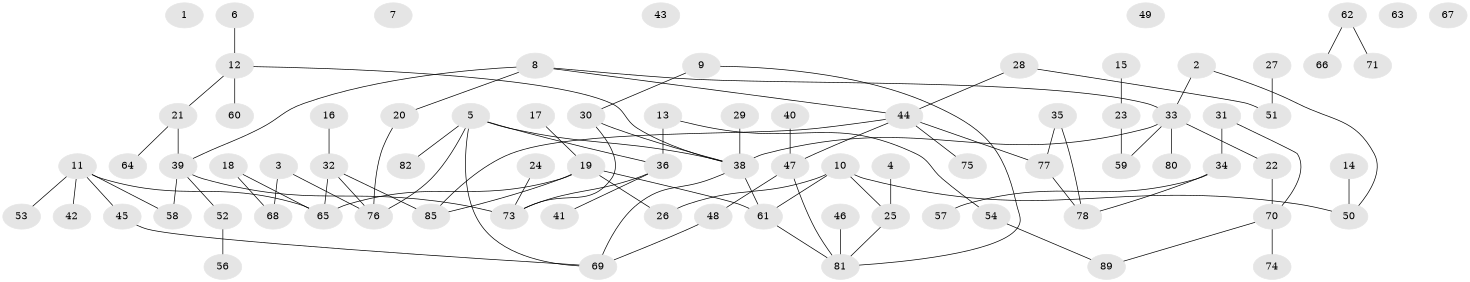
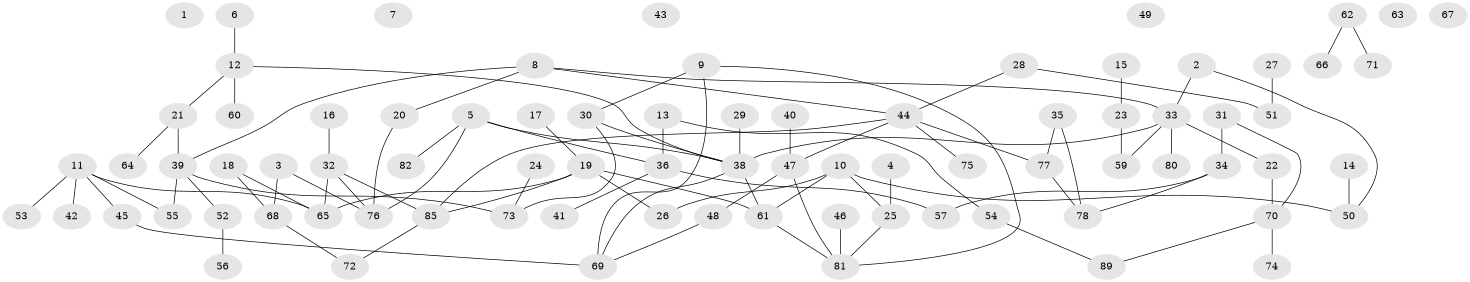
(586, 191) -> (817, 188)
(173, 217) -> (173, 217)
(484, 229) -> (686, 181)
none -> (350, 267)
